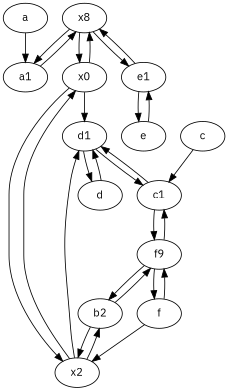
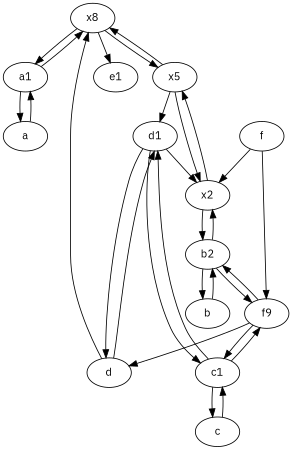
(121, 49) -> (71, 202)
(85, 77) -> (175, 77)
none -> (20, 102)
(144, 136) -> none
(65, 258) -> (179, 163)
(154, 280) -> (202, 342)
none -> (208, 314)
none -> (212, 398)
